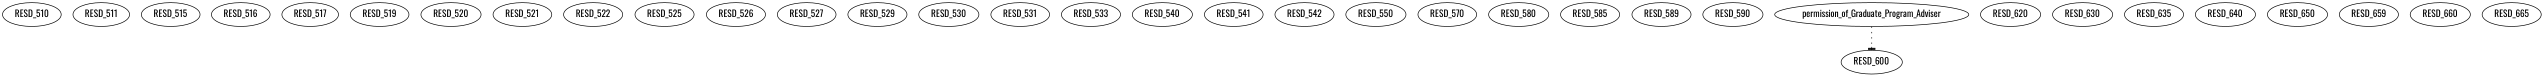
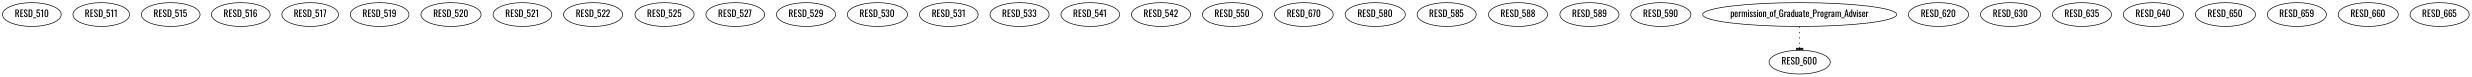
(736, 15) -> none
(1162, 15) -> none
(1447, 15) -> (1304, 15)
none -> (1518, 15)
